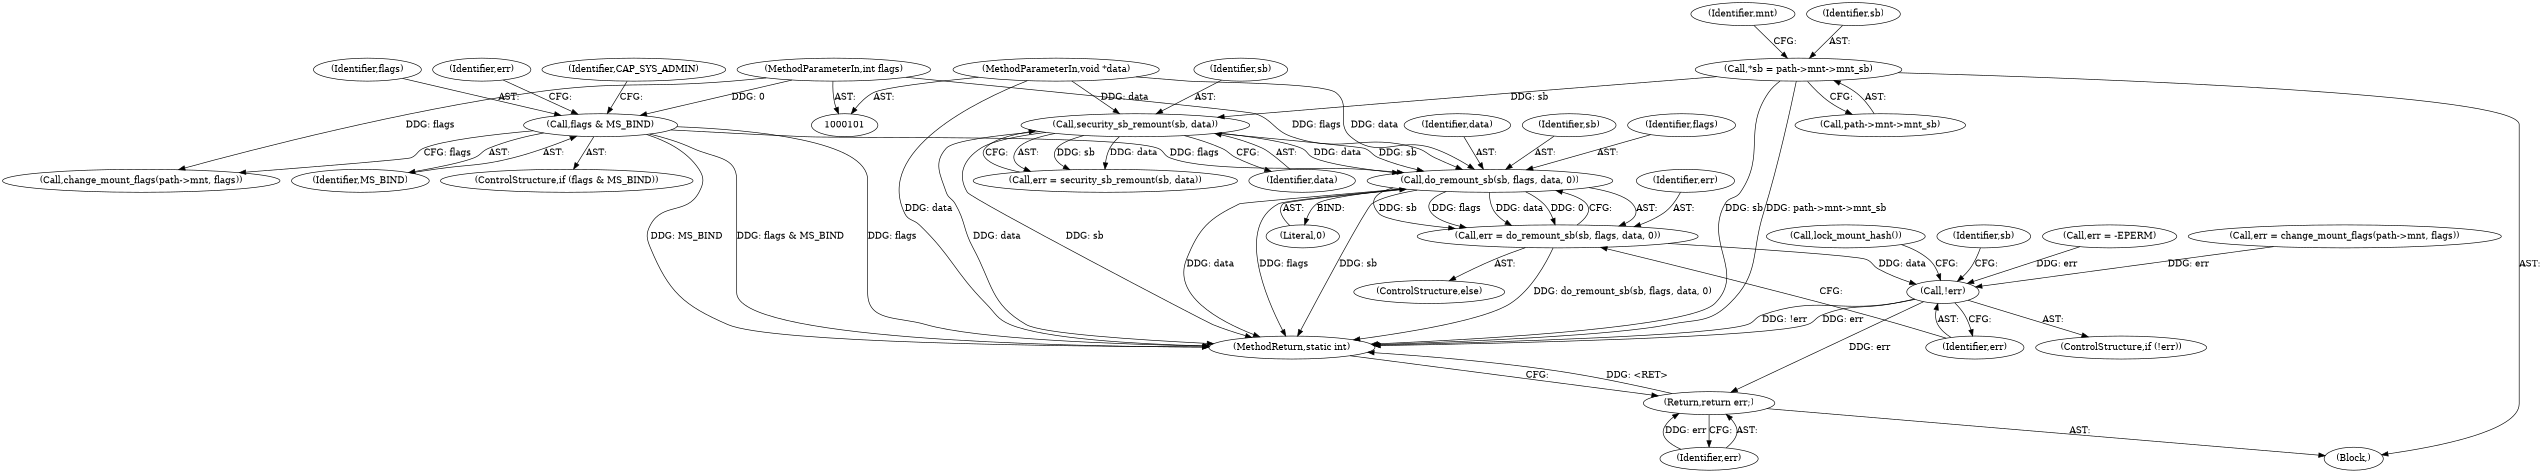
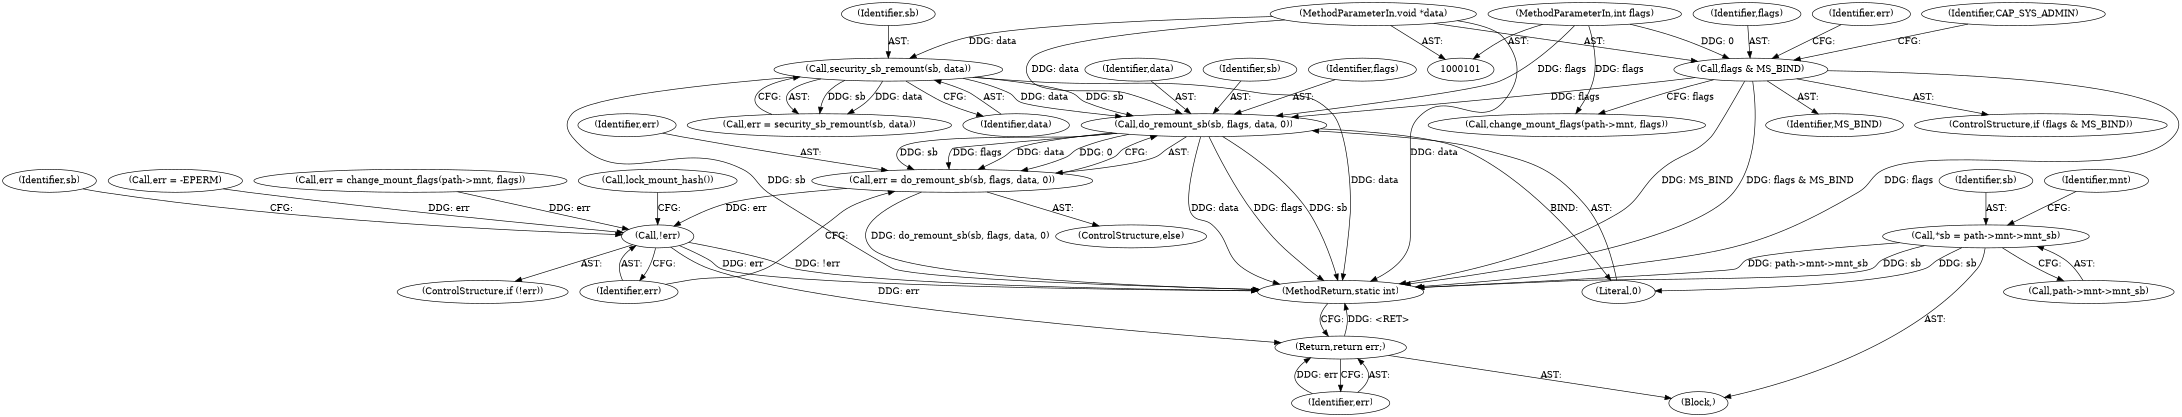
(1470, 96) -> (1815, 284)
(492, 162) -> (1569, 43)
(1902, 264) -> (746, 209)
